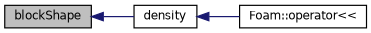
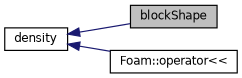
(119, 17) -> (105, 28)
